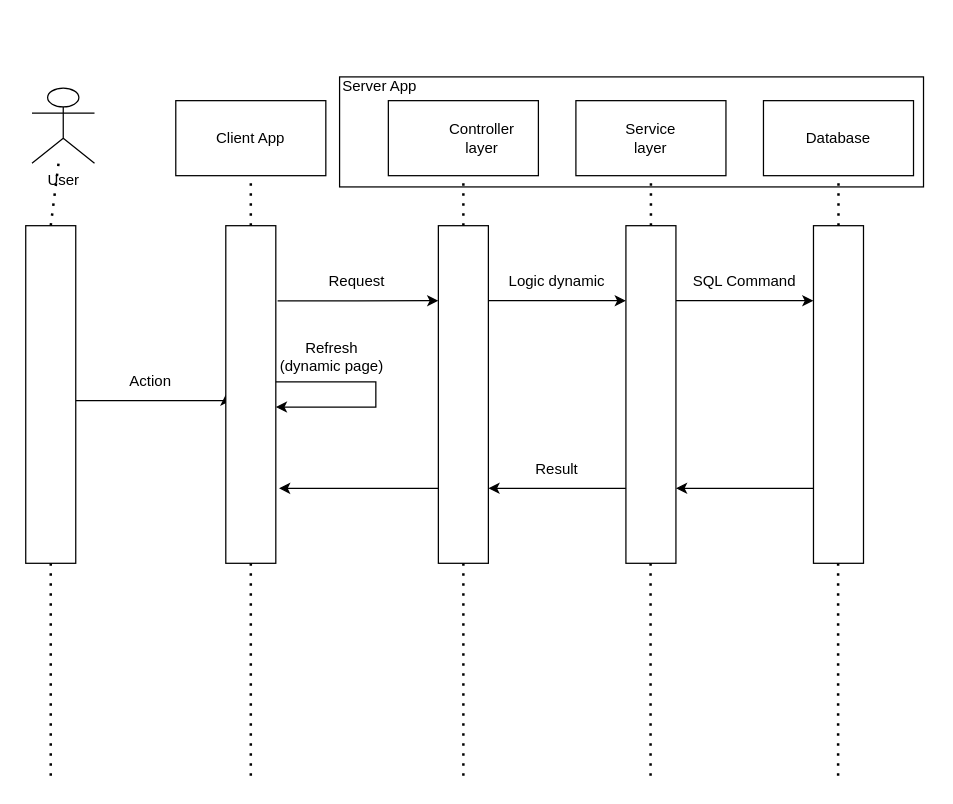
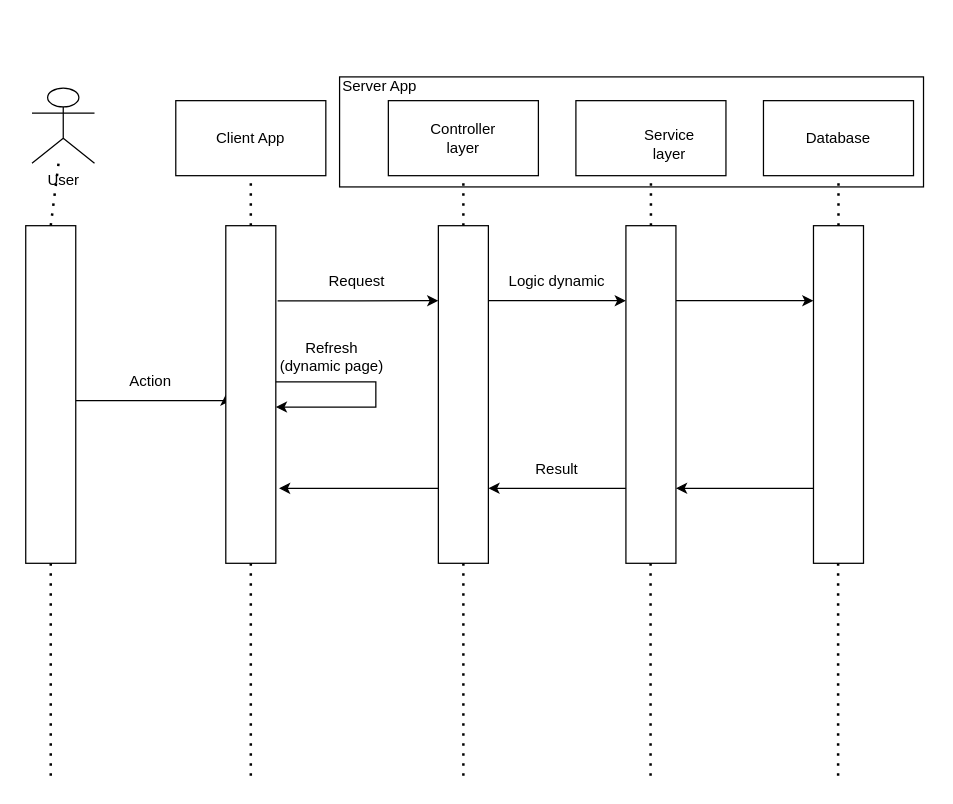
(482, 138) -> (463, 138)
(651, 138) -> (669, 144)
(744, 282) -> none
